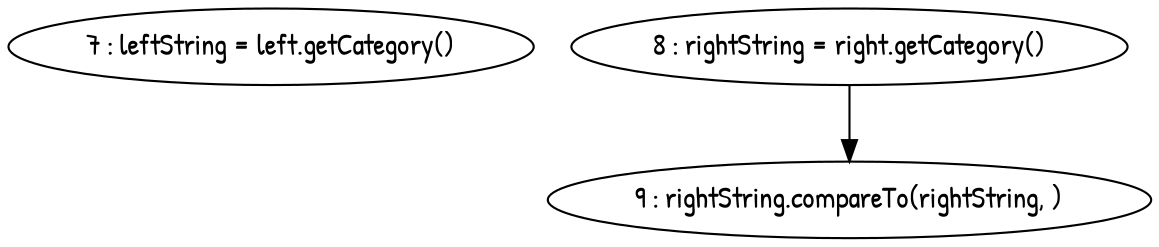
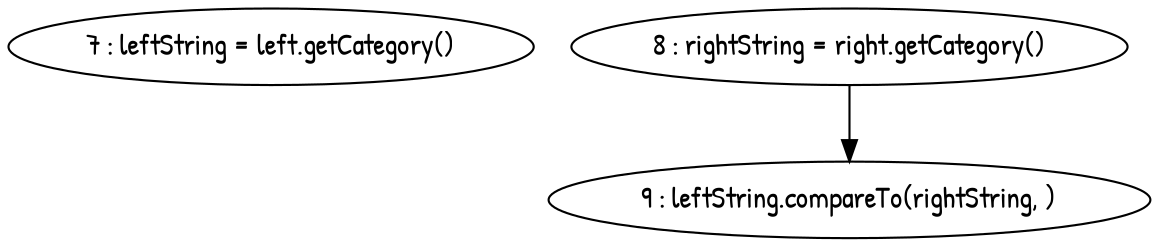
(849, 200) -> (849, 200)
